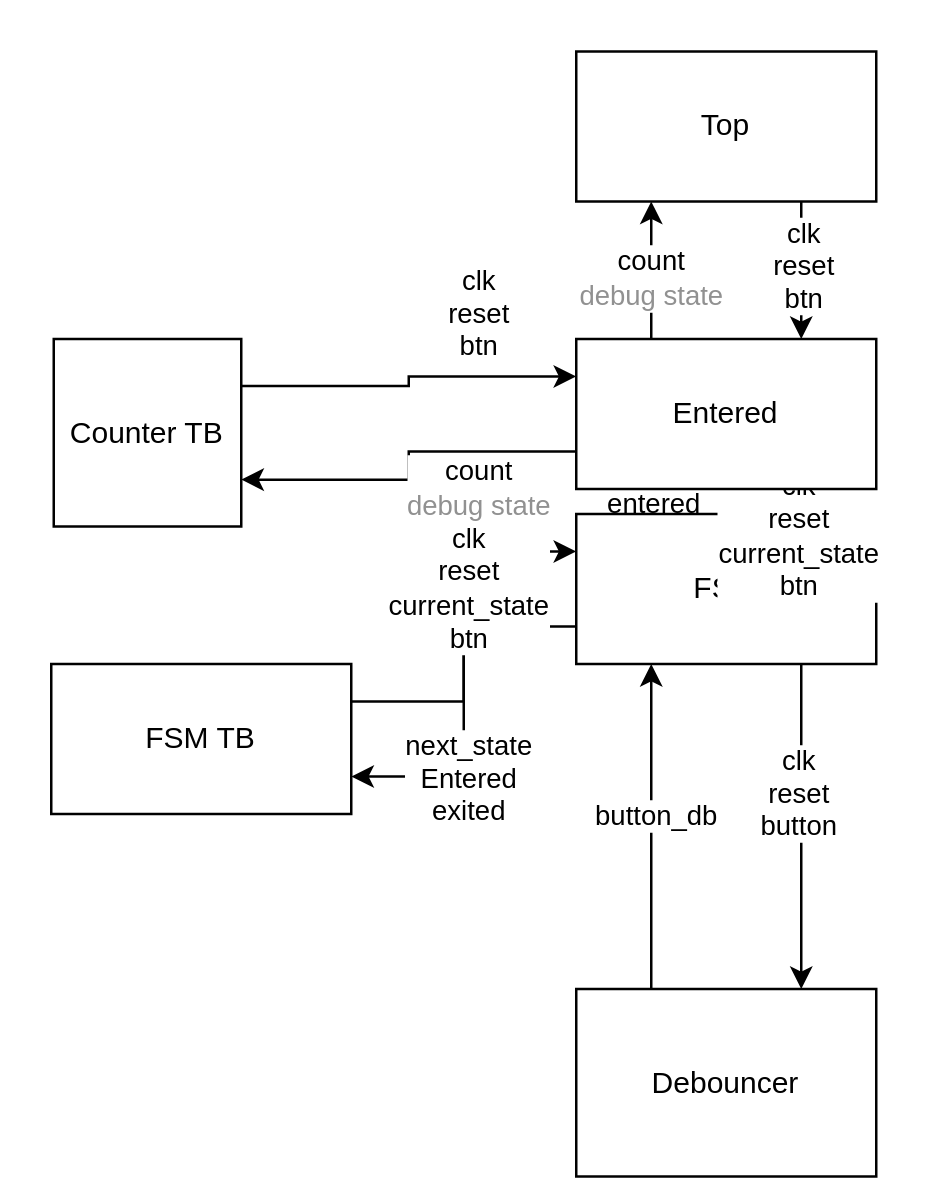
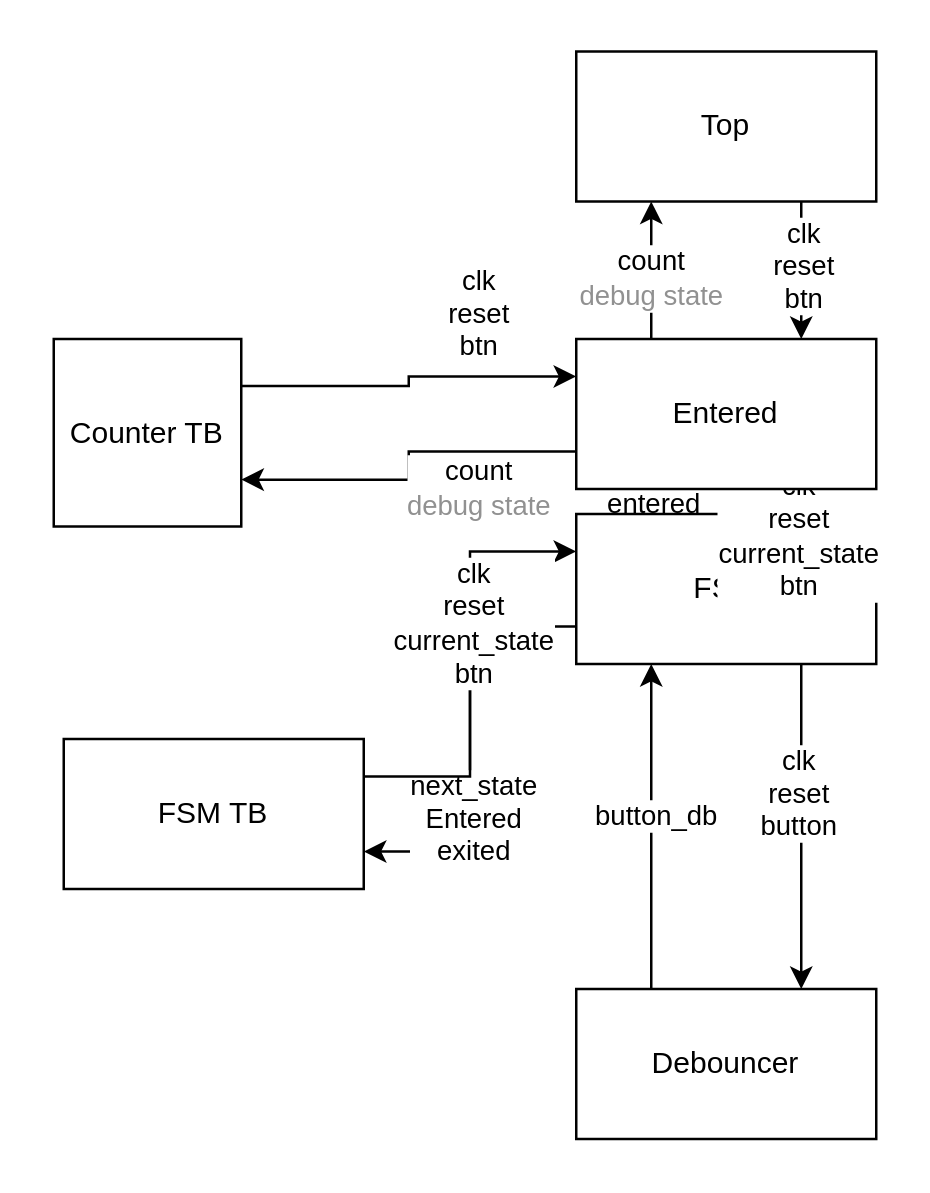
(201, 739) -> (214, 814)
(726, 1083) -> (726, 1064)
